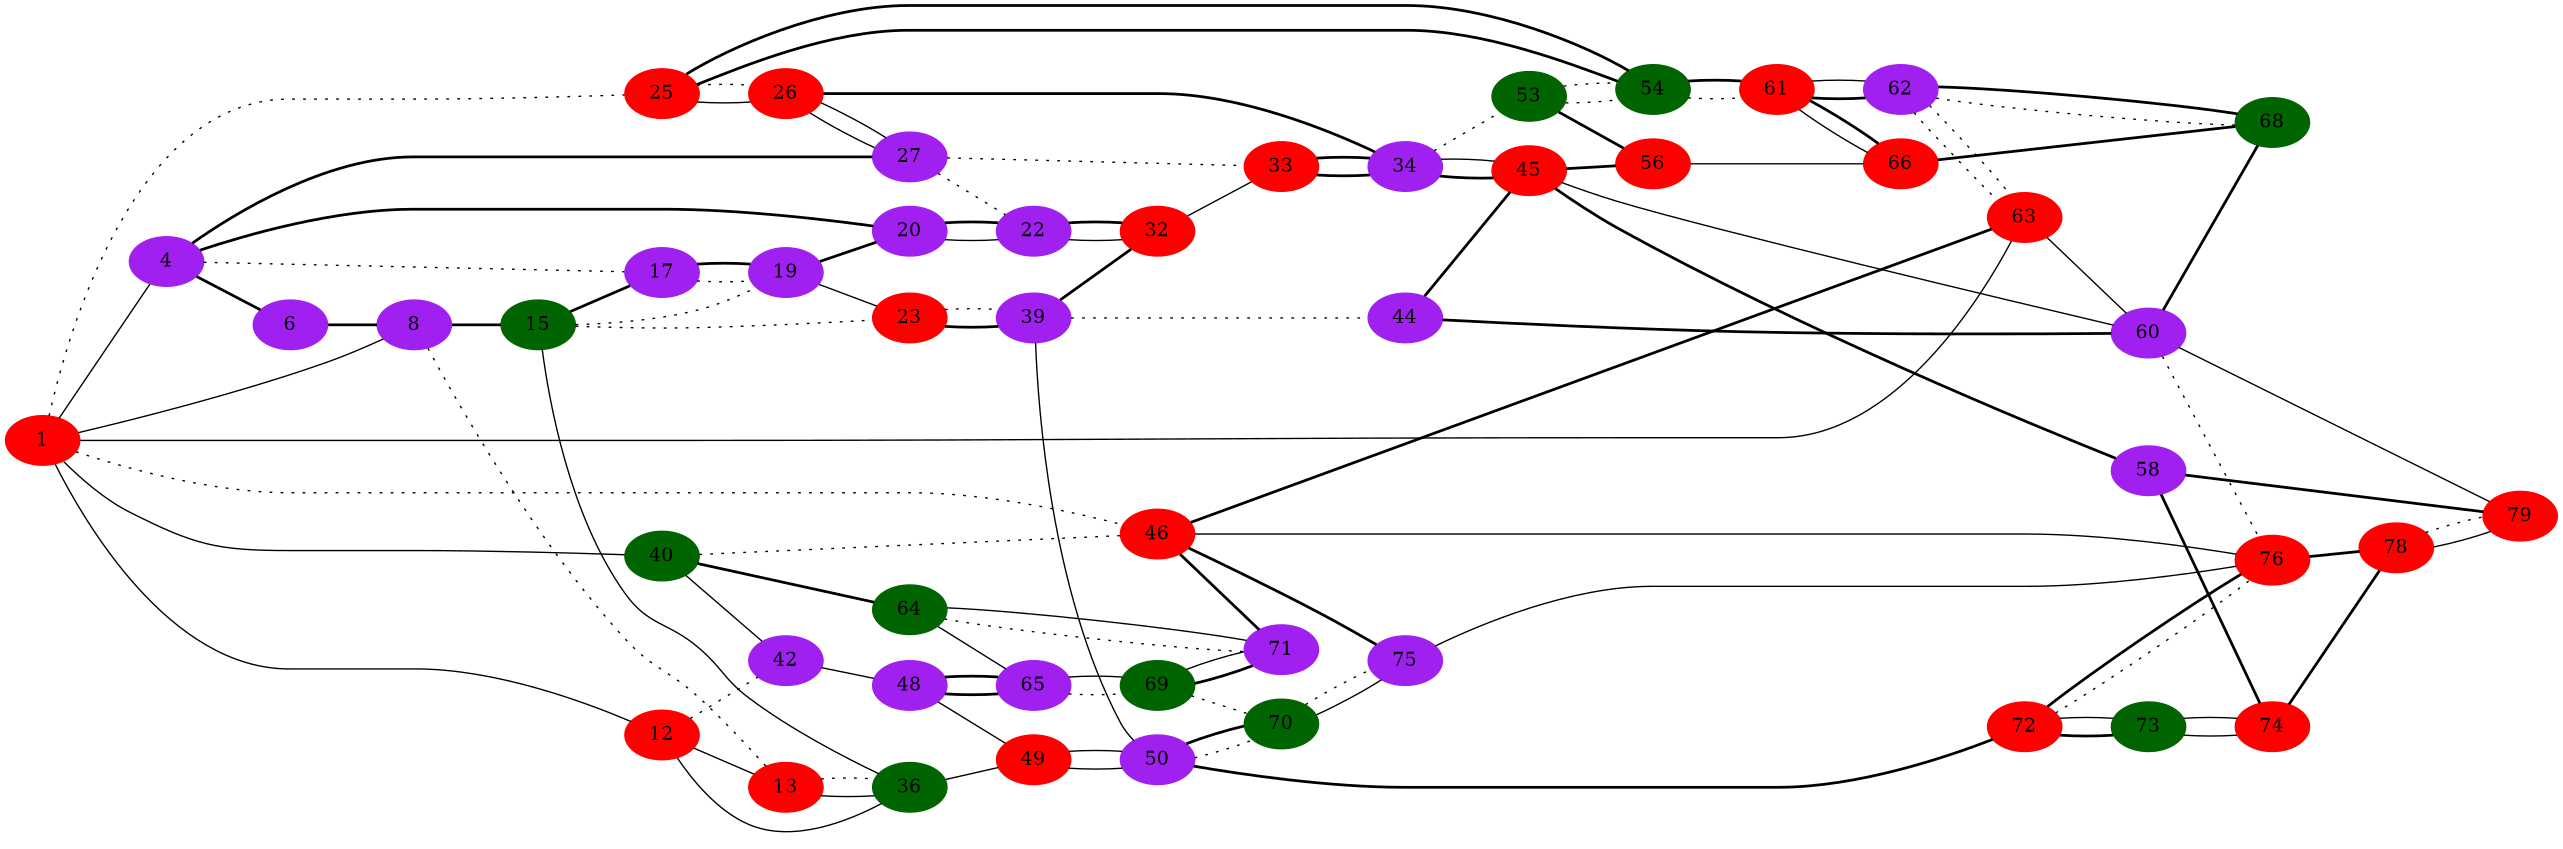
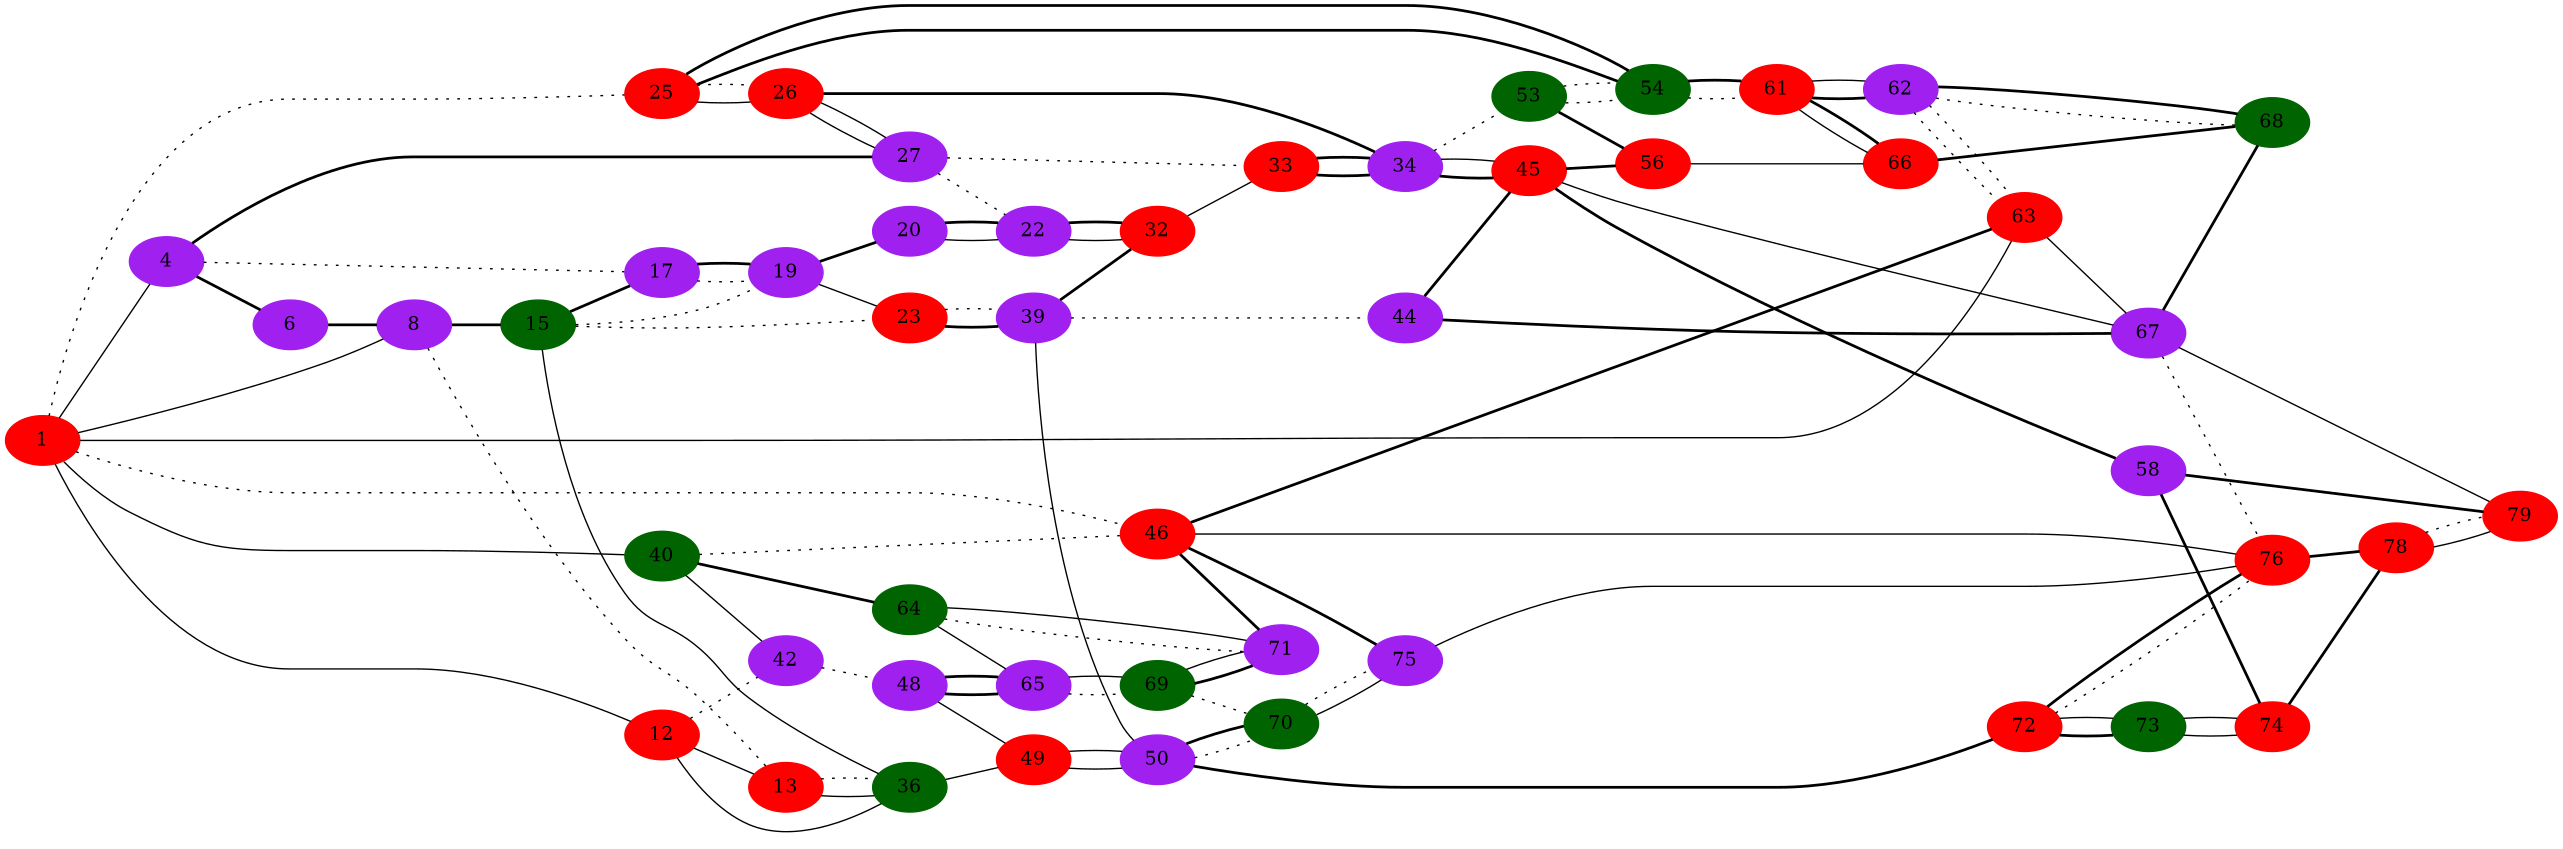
(535, 209) -> none
(2149, 333) -> (2149, 333)
(848, 673) -> (848, 673)
